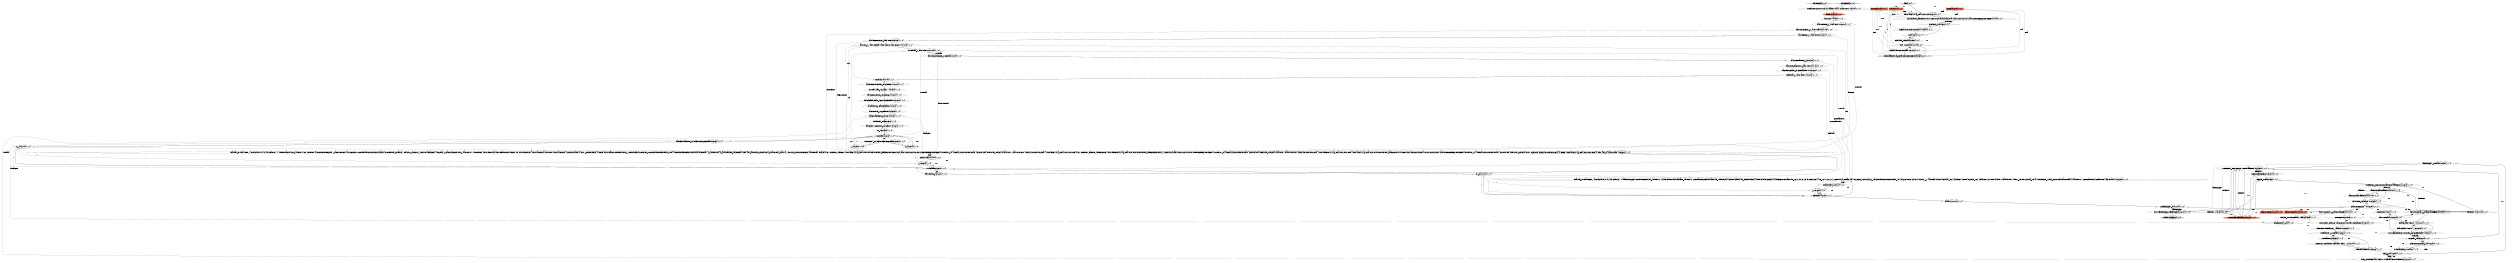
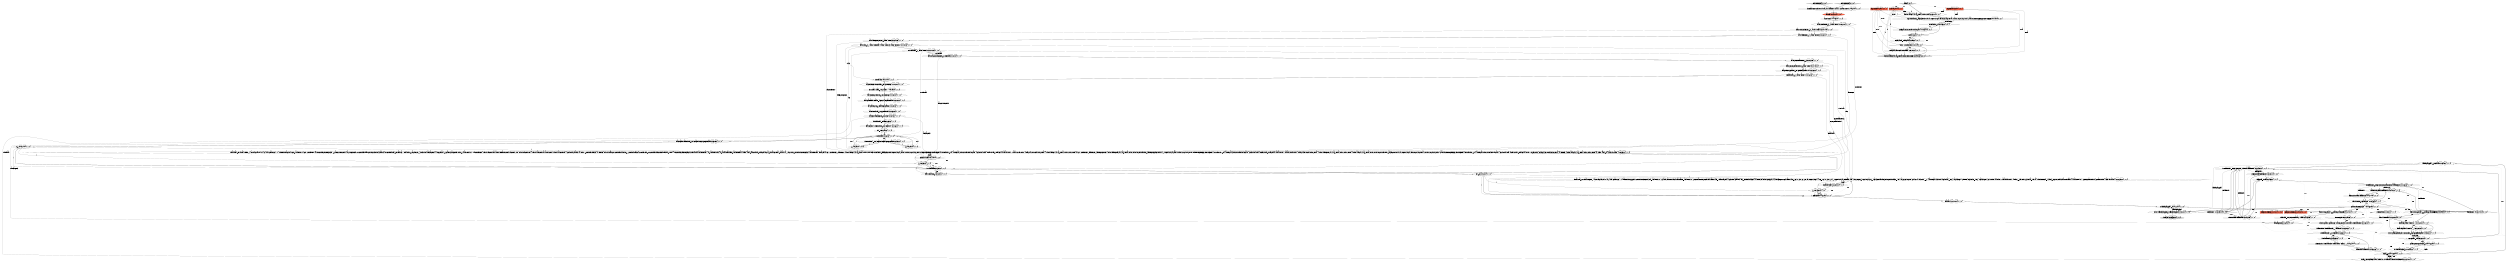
(2388, 215) -> (2373, 215)
(2242, 218) -> (2242, 218)
